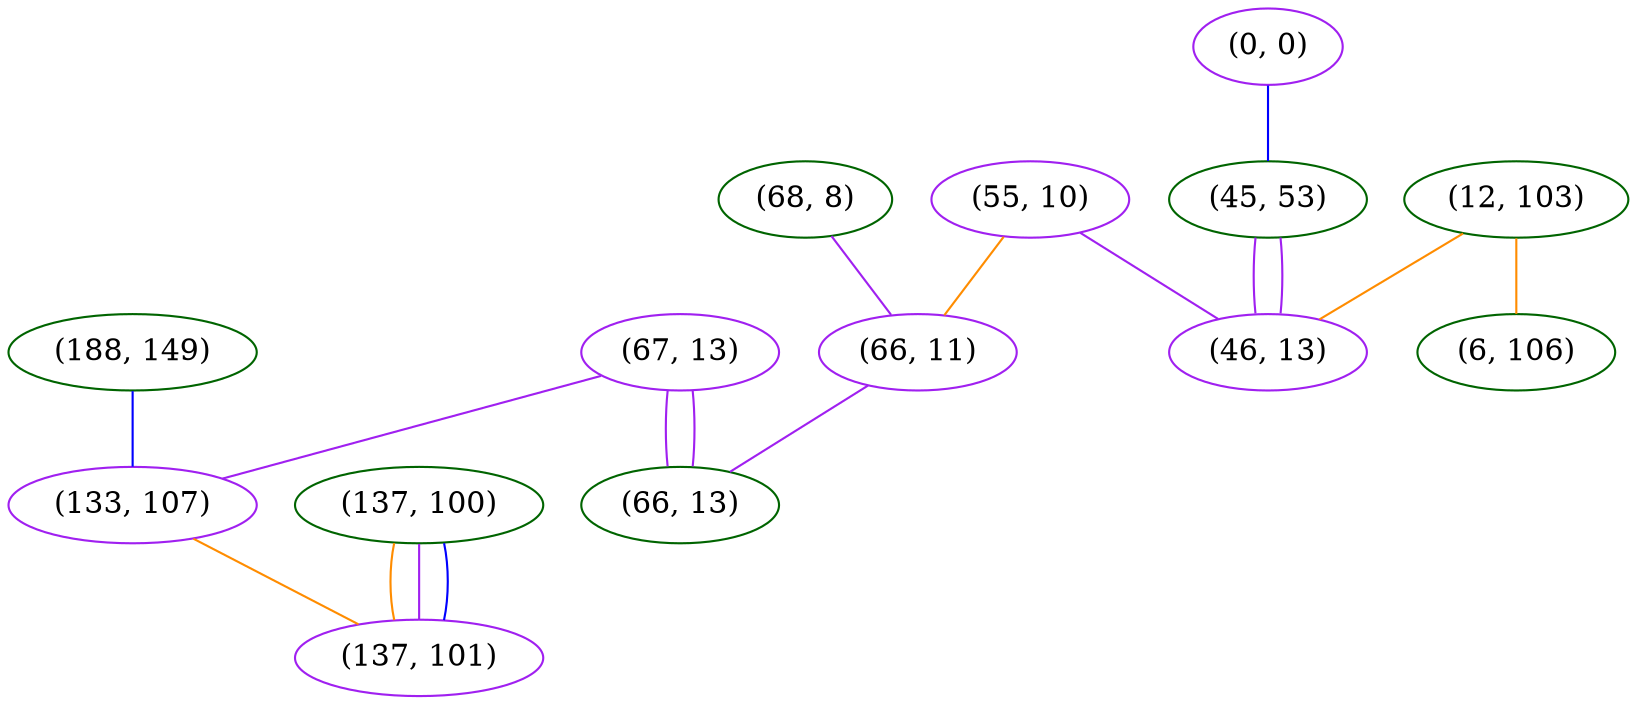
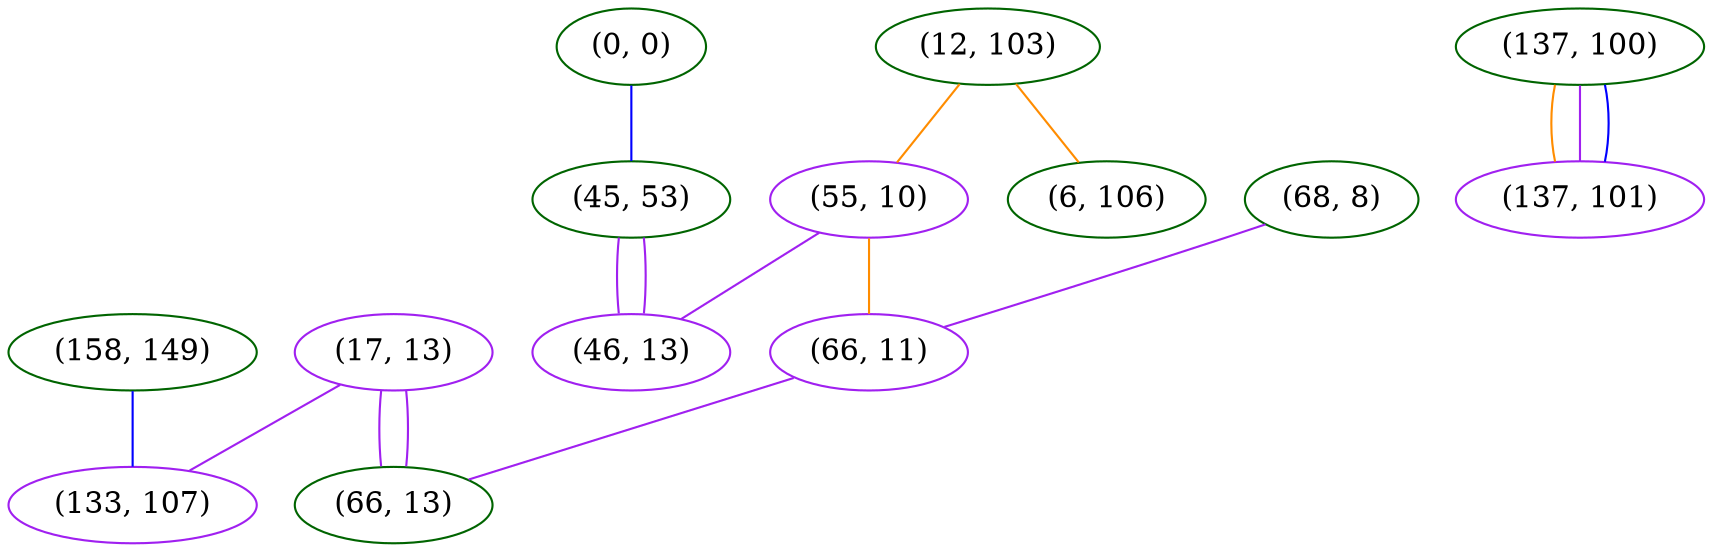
(1268, 47) -> (631, 47)
(1391, 276) -> (928, 123)
(133, 352) -> (133, 352)
(680, 352) -> (394, 352)
(276, 582) -> none
